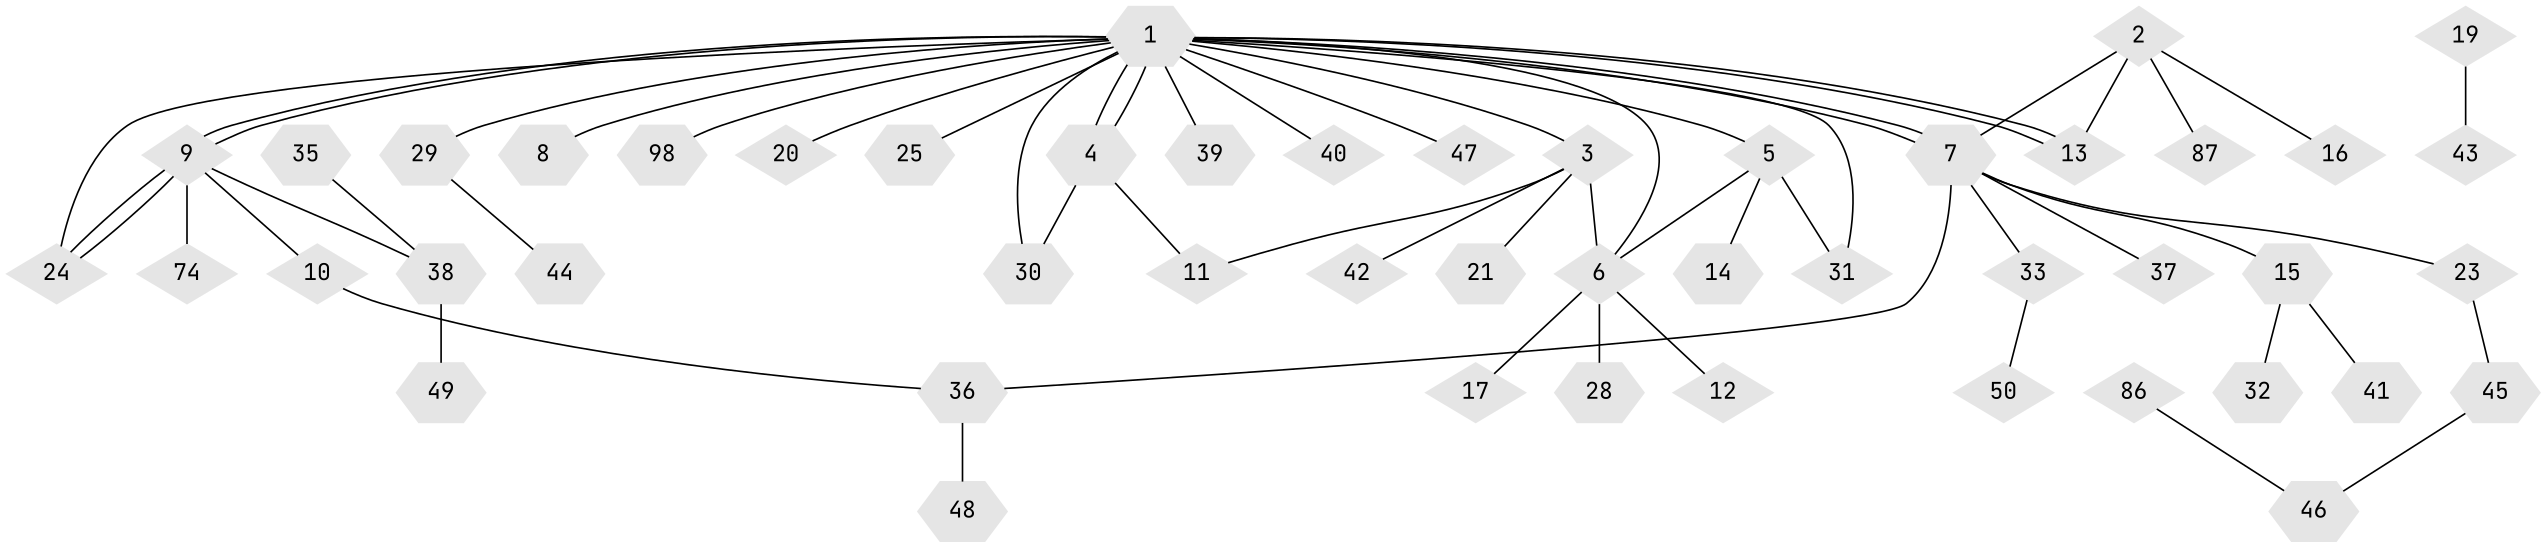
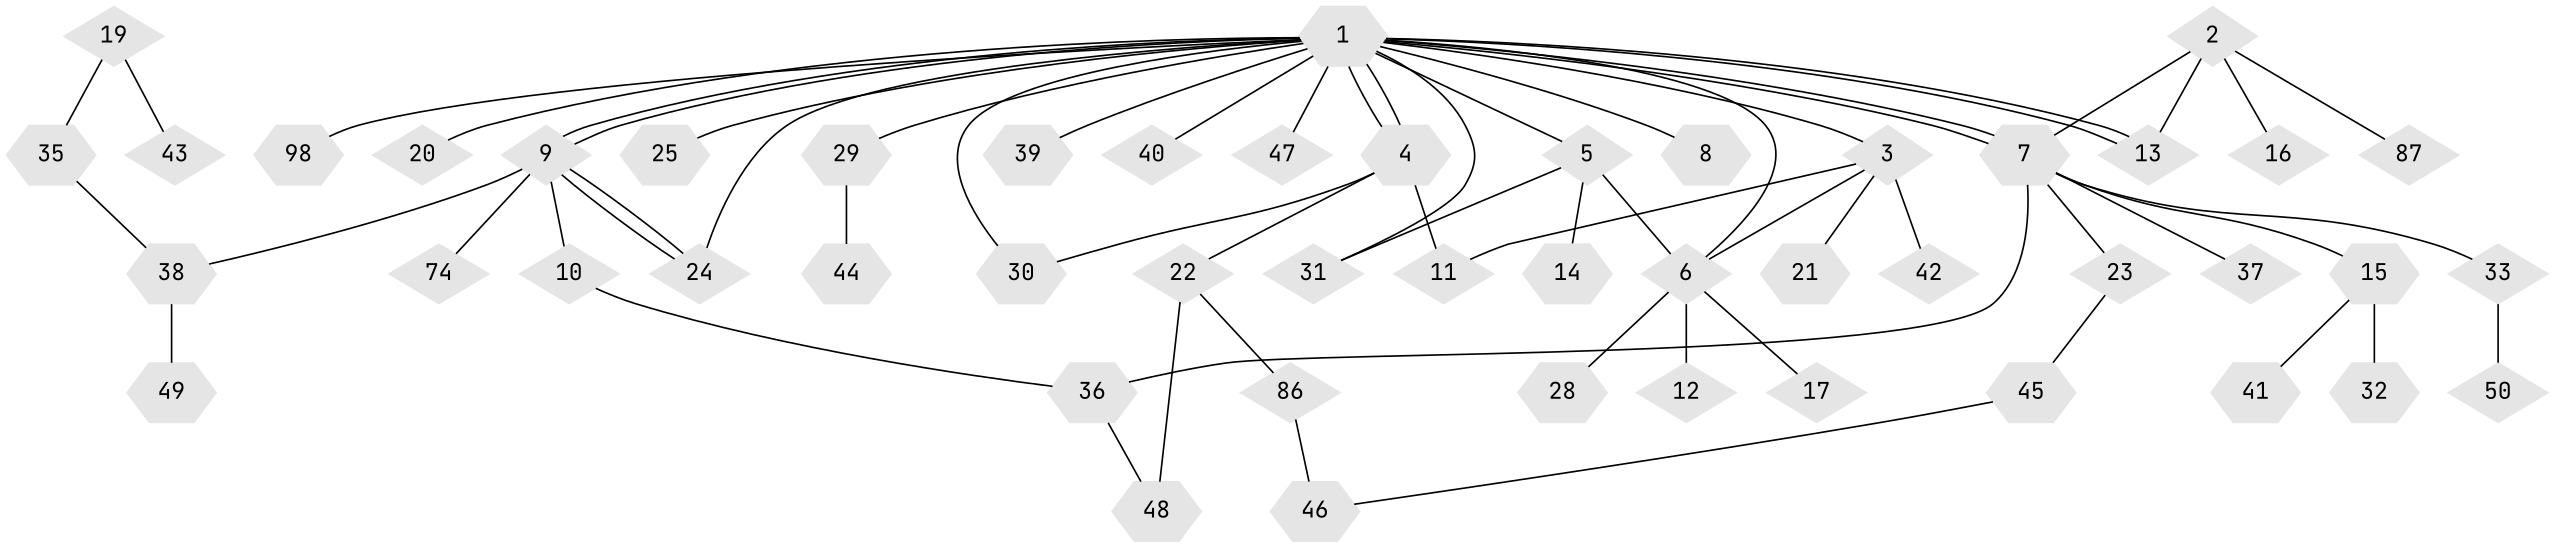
none -> (84, 92)
none -> (1183, 274)
